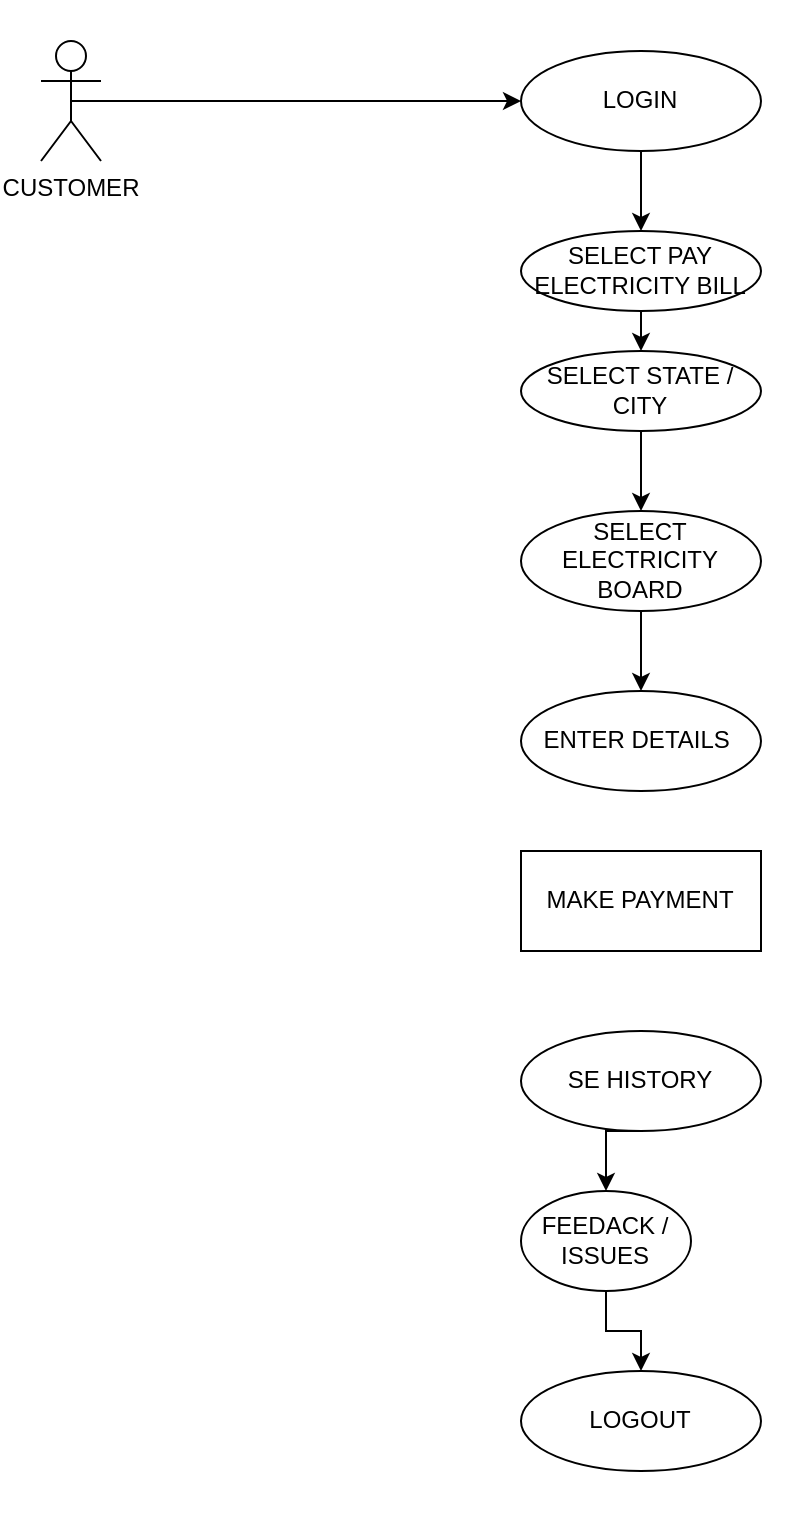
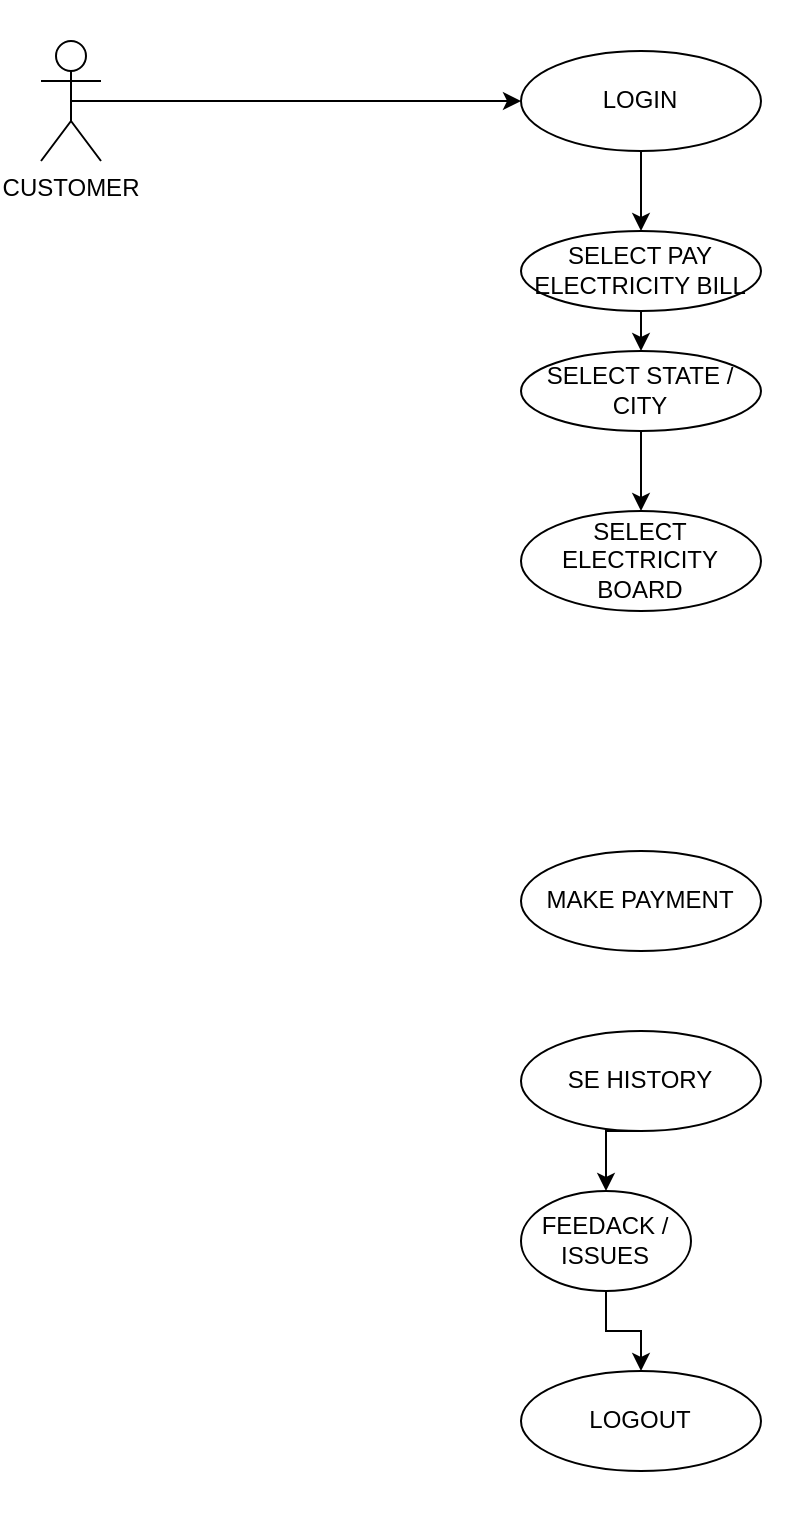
(641, 644) -> none
(641, 741) -> none
(641, 901) -> (641, 901)
